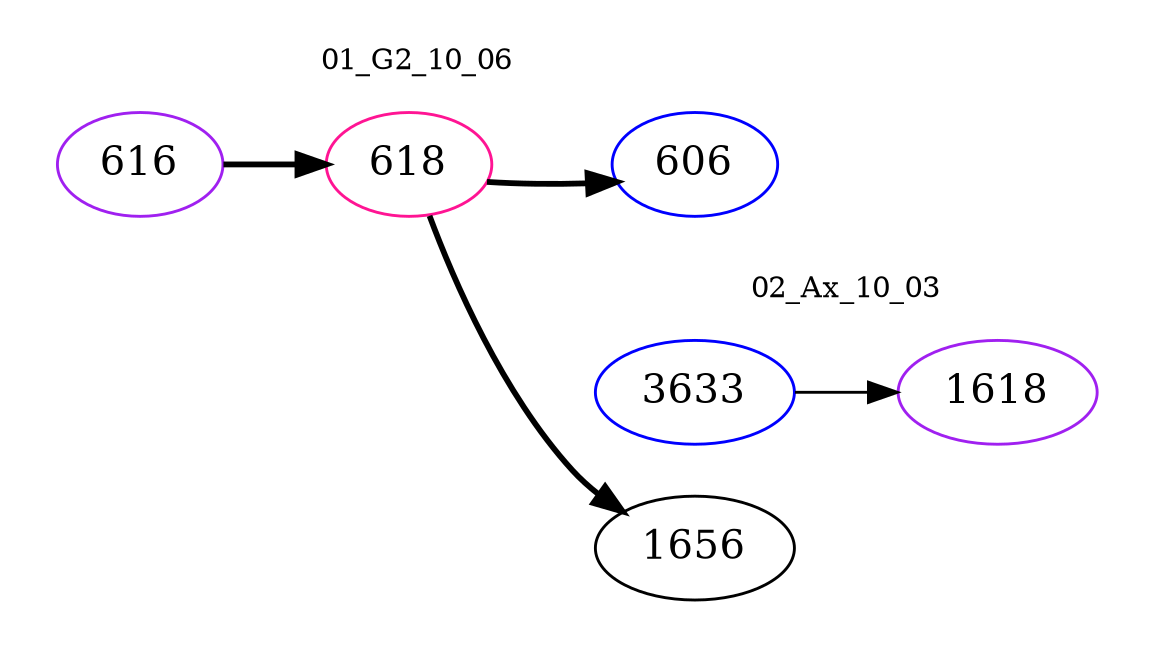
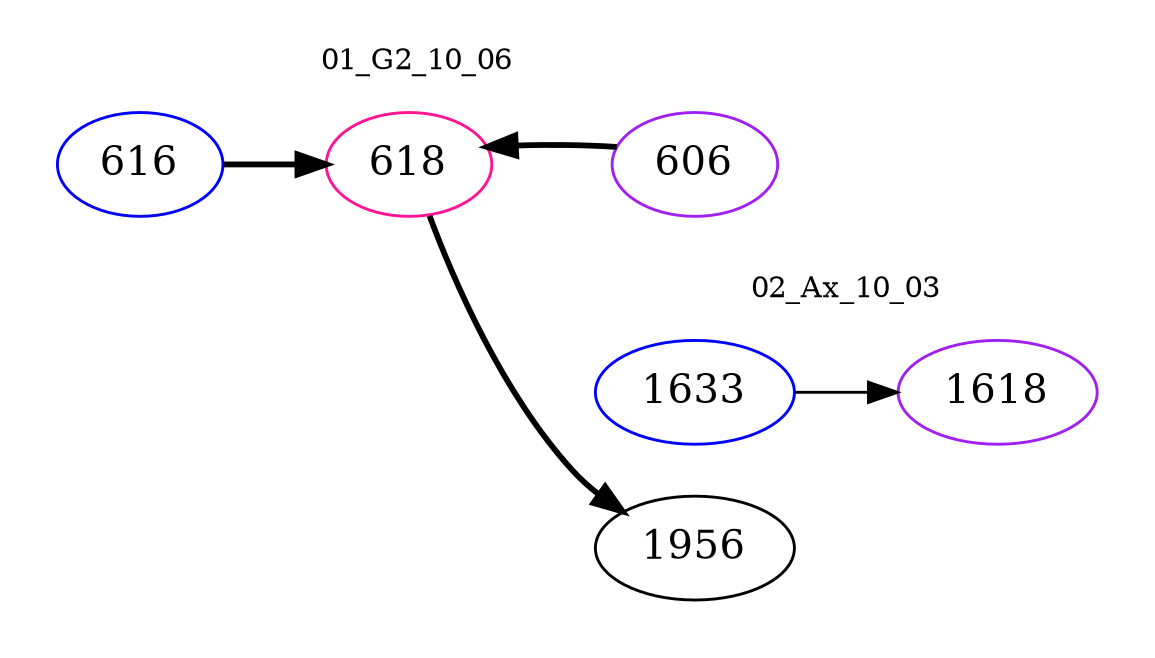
(140, 164) -> (140, 164)
(695, 164) -> (695, 164)
(537, 184) -> (567, 145)
(695, 392) -> (695, 392)
(695, 548) -> (695, 548)
